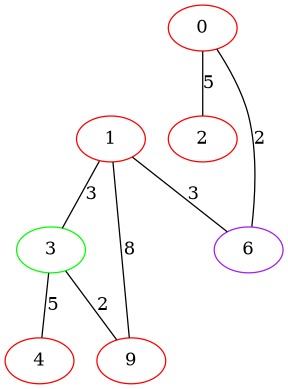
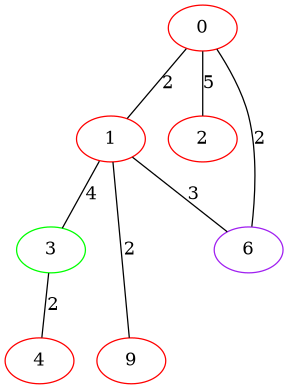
none -> (157, 84)
(92, 194) -> (92, 194)
(130, 250) -> (130, 250)
(54, 305) -> (54, 305)
(91, 305) -> none
